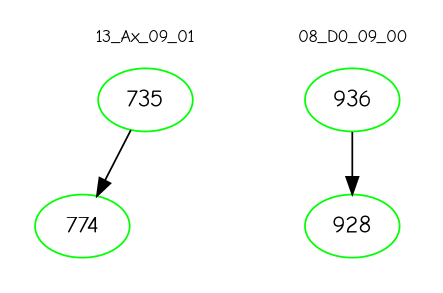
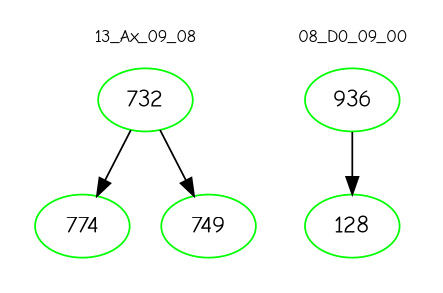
(145, 38) -> (145, 38)
(145, 100) -> (145, 100)
none -> (209, 226)
(352, 226) -> (352, 226)
